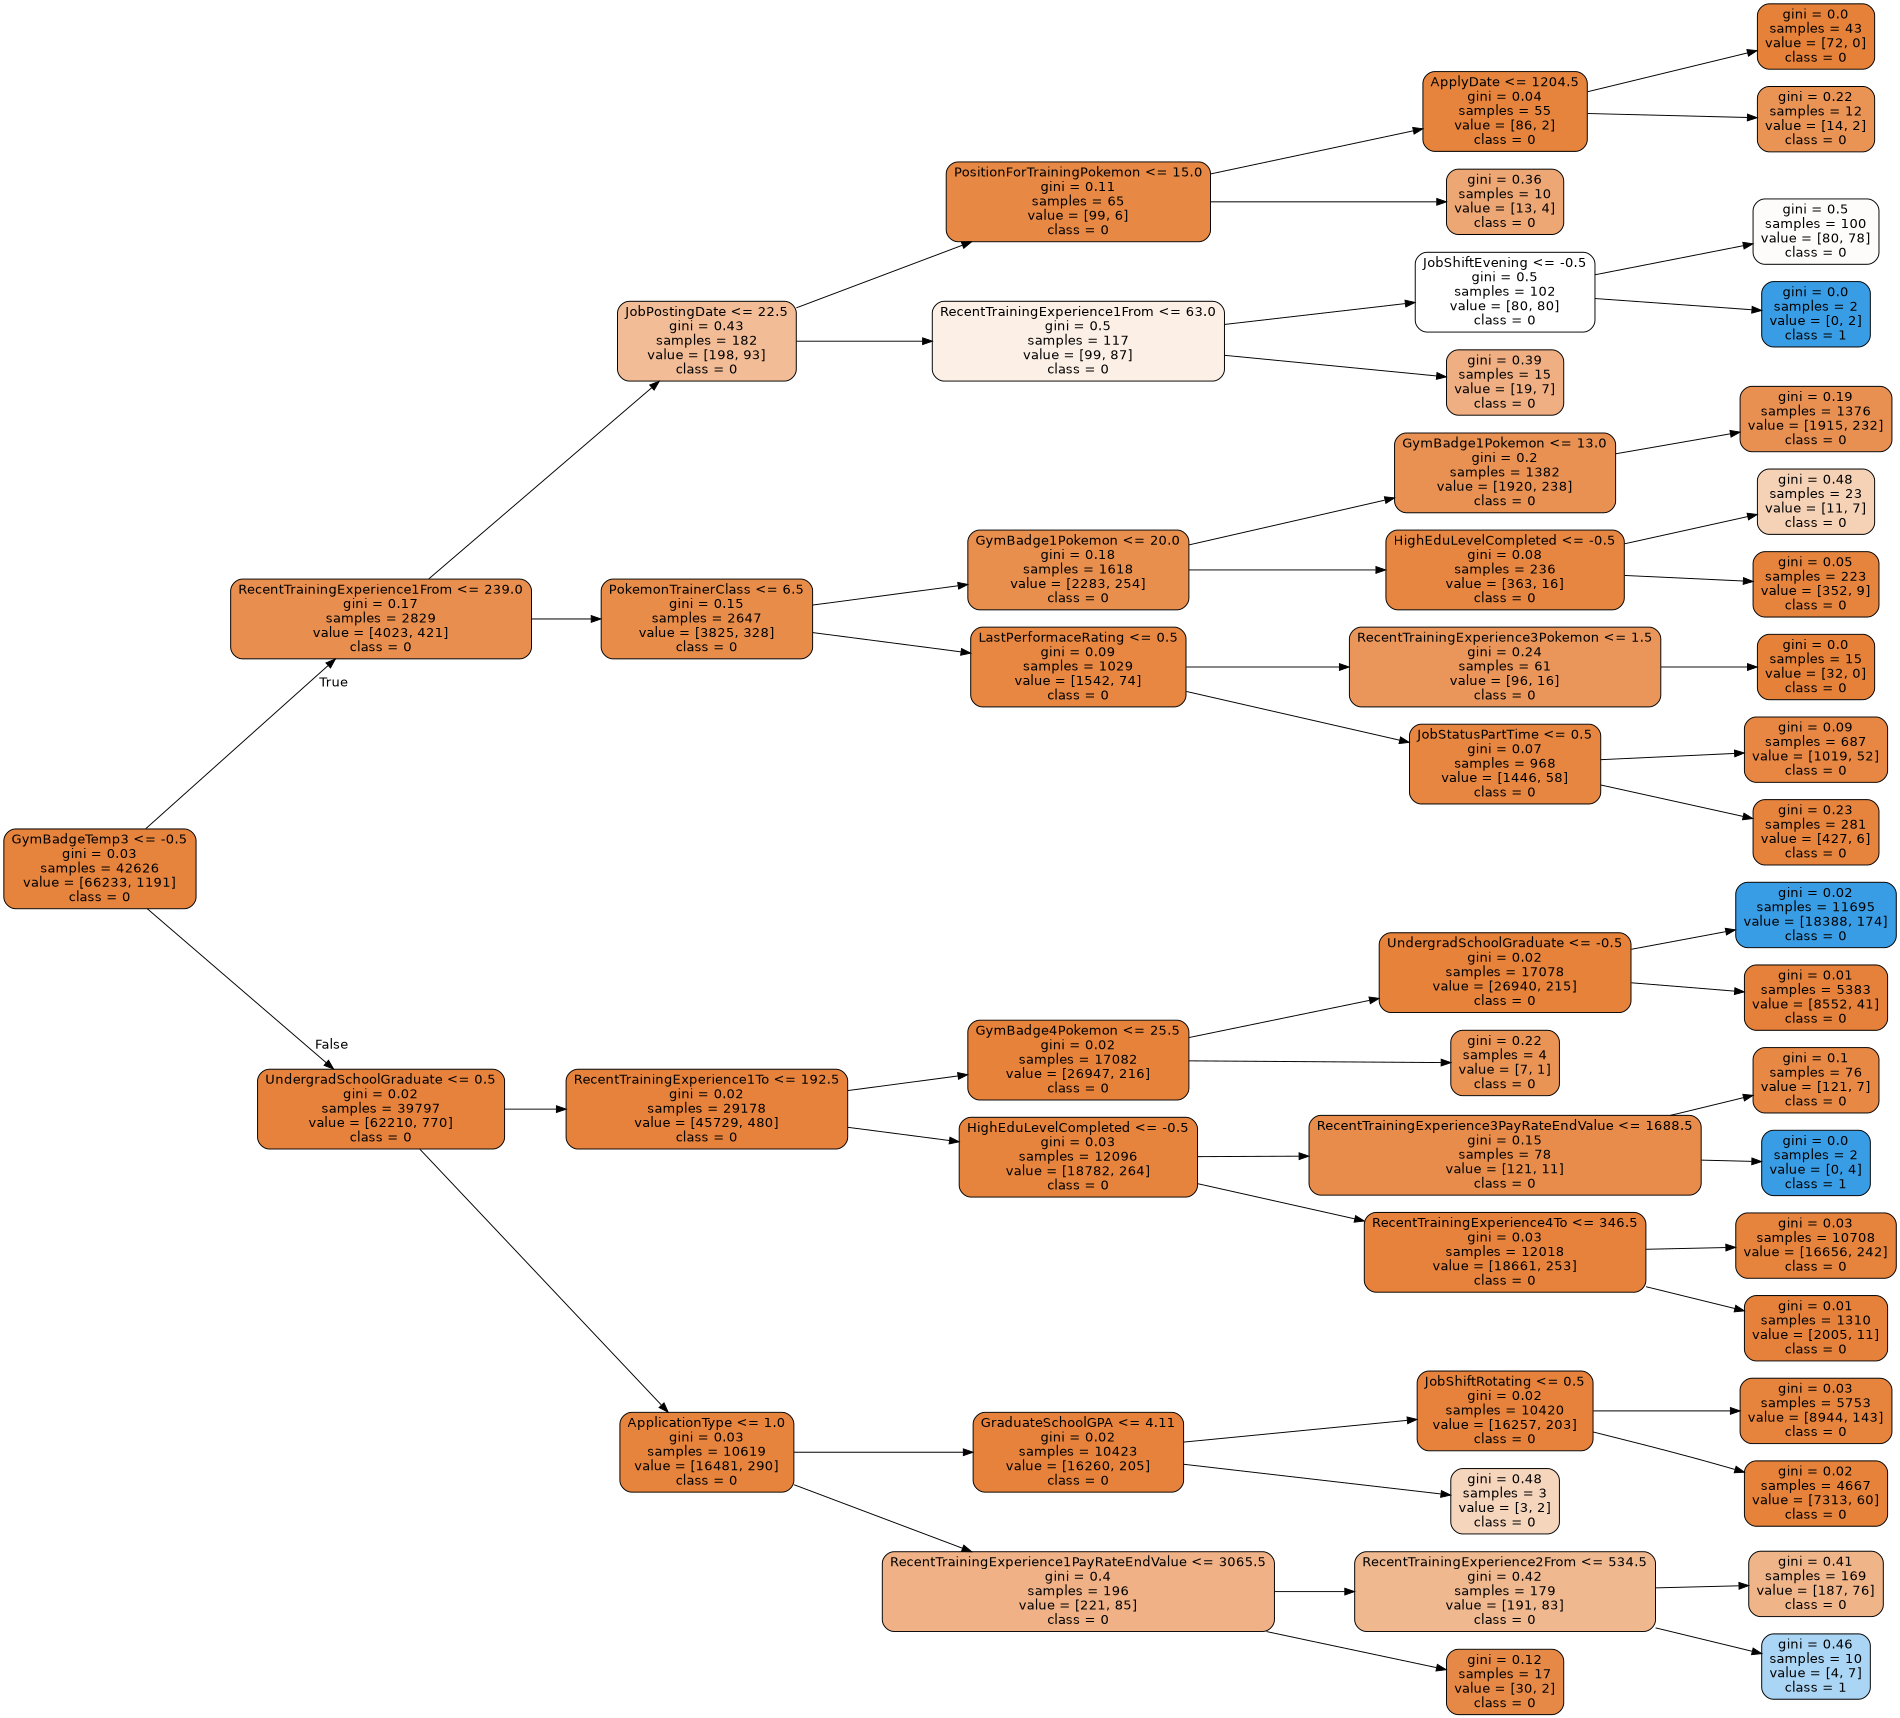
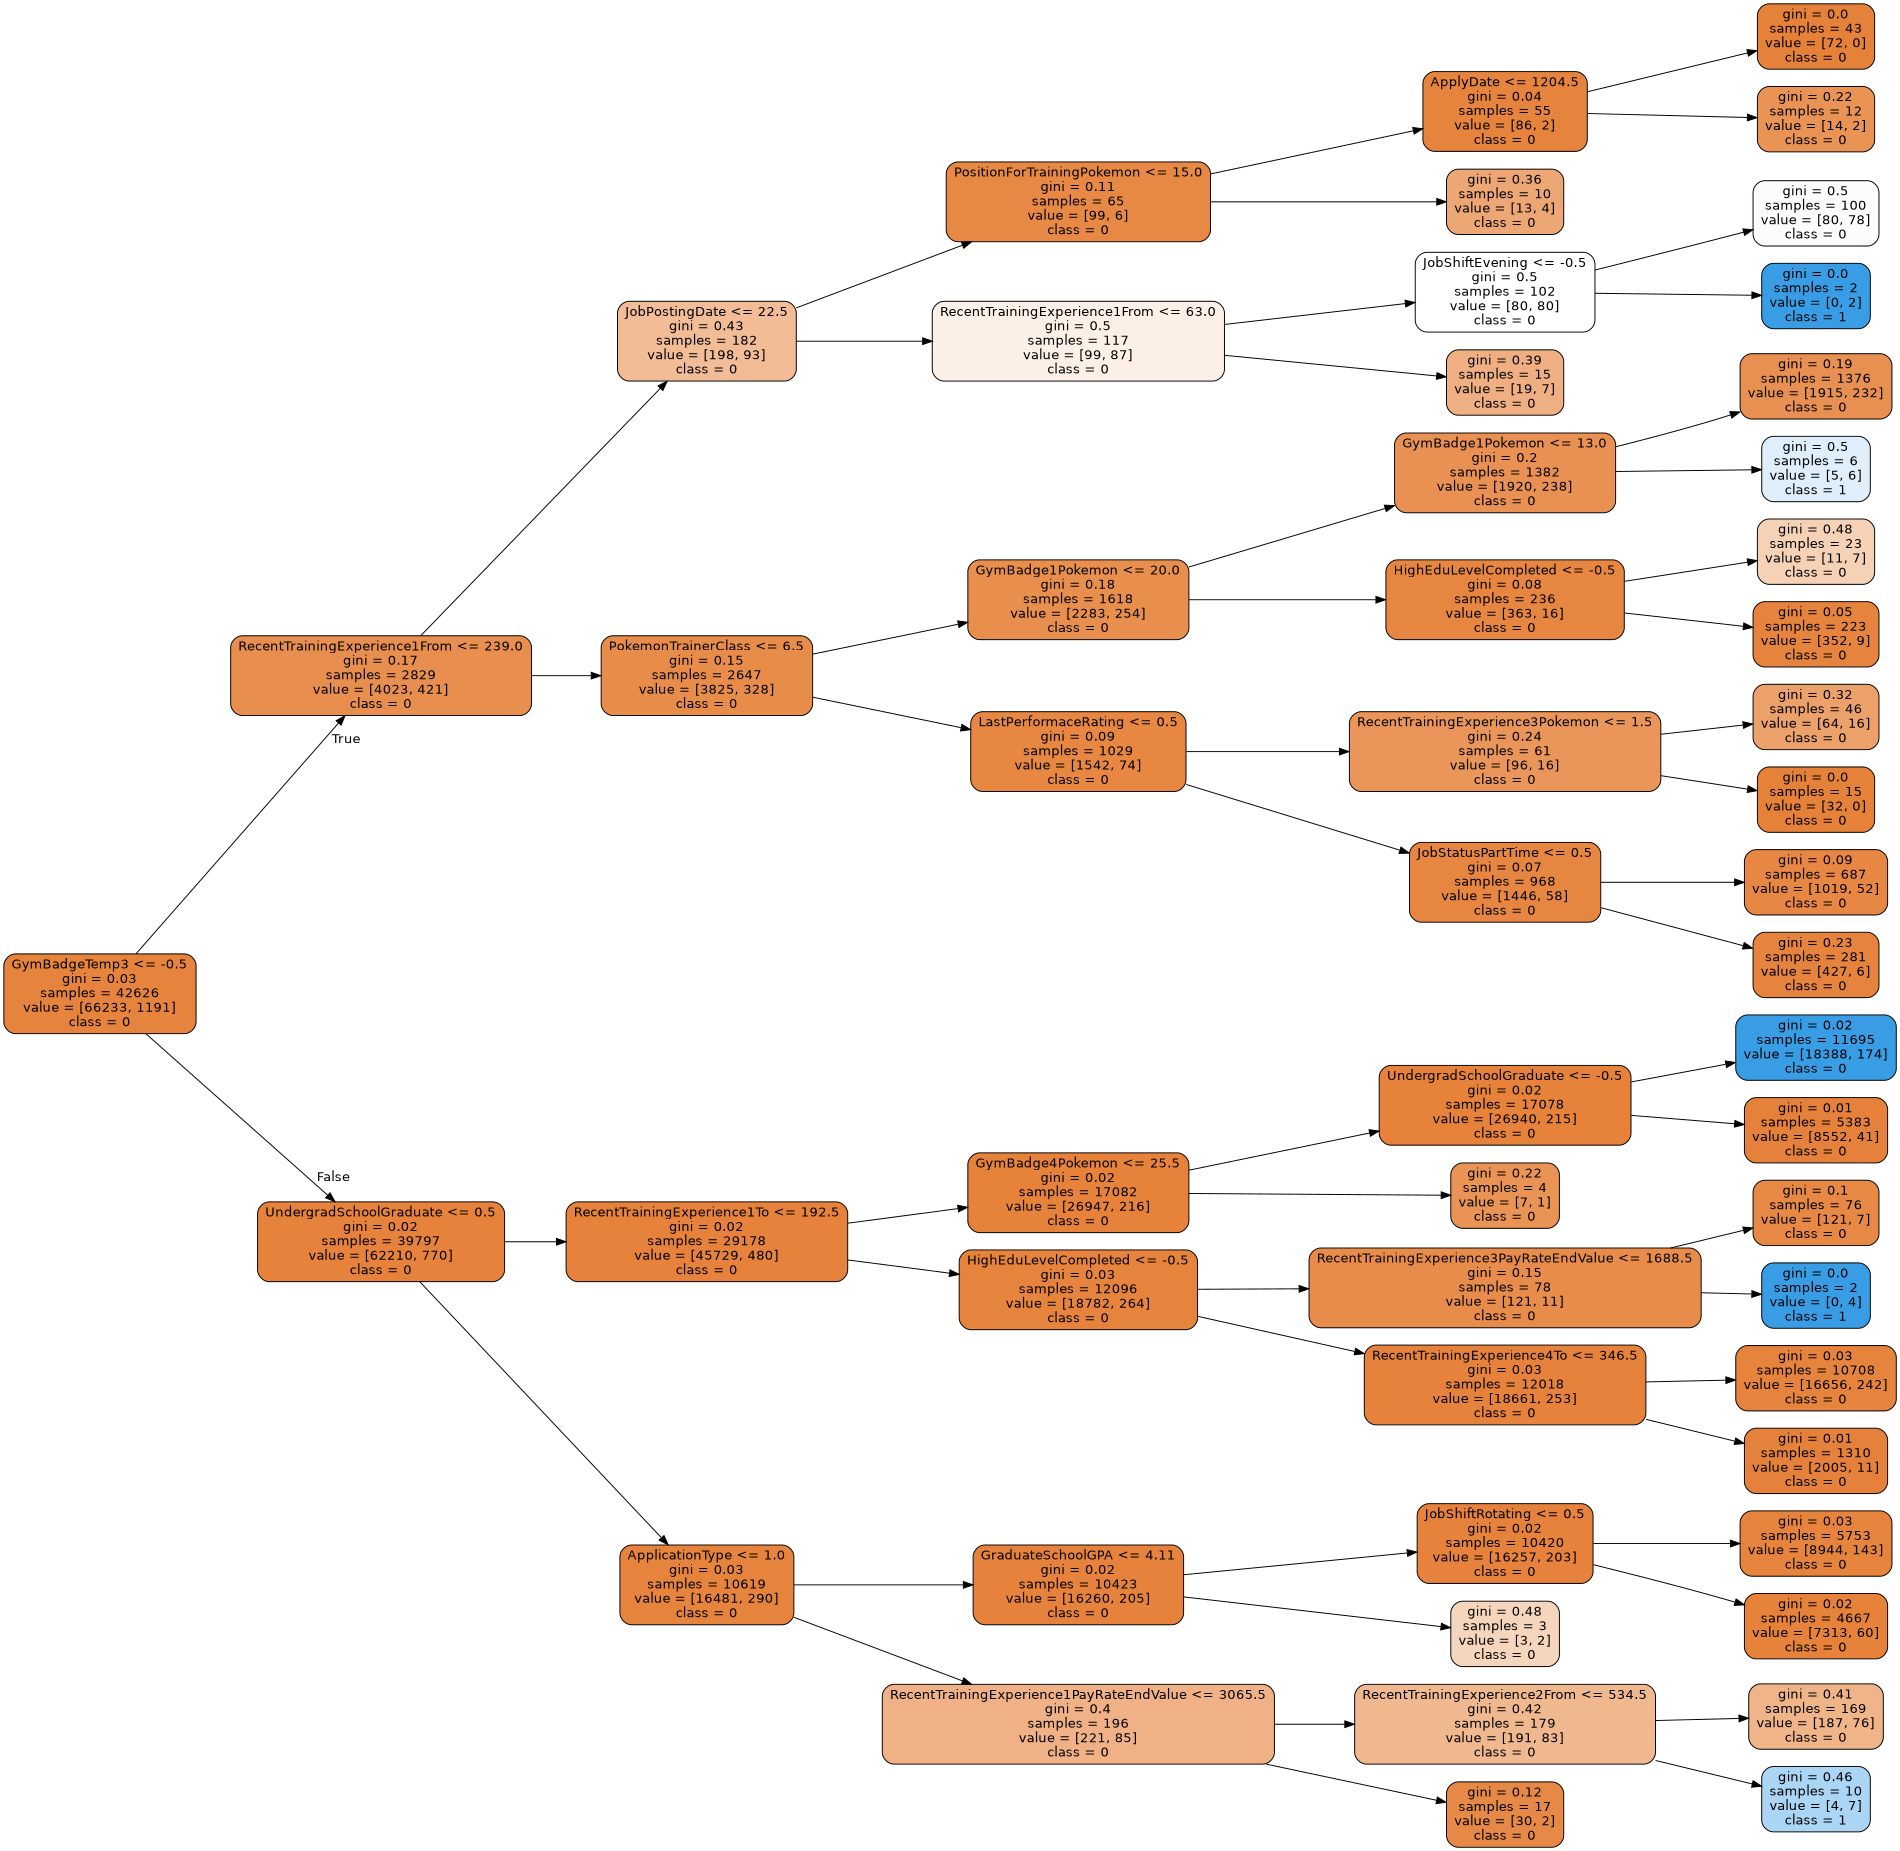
none -> (1816, 469)
none -> (1816, 717)
